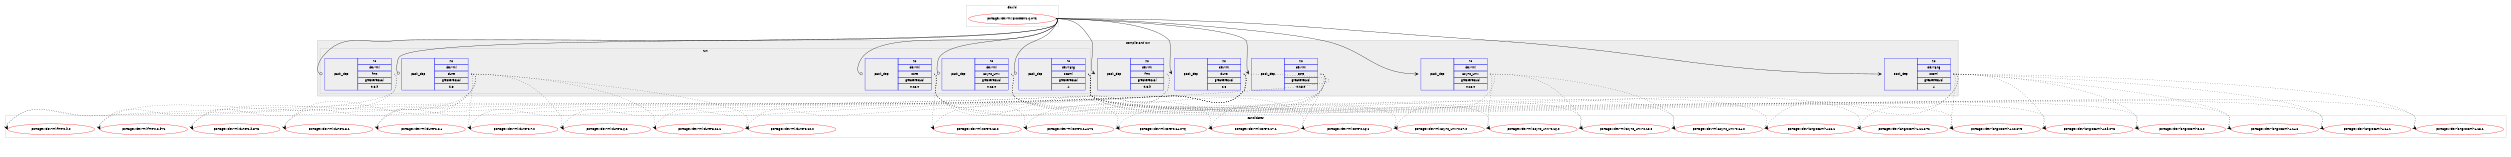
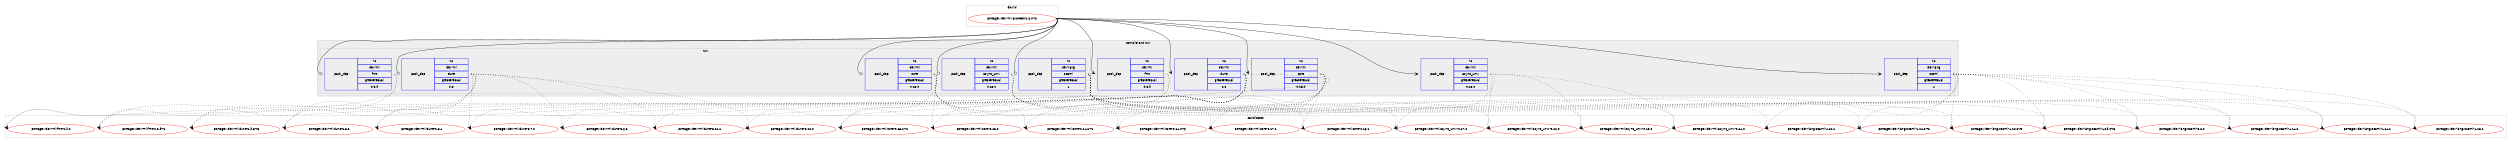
none -> (885, 129)
